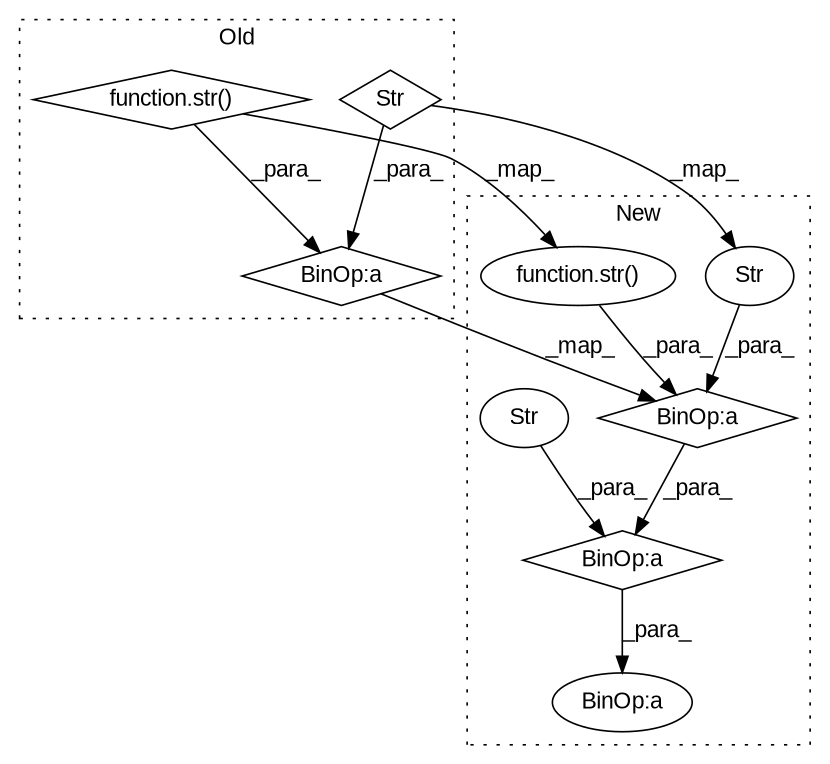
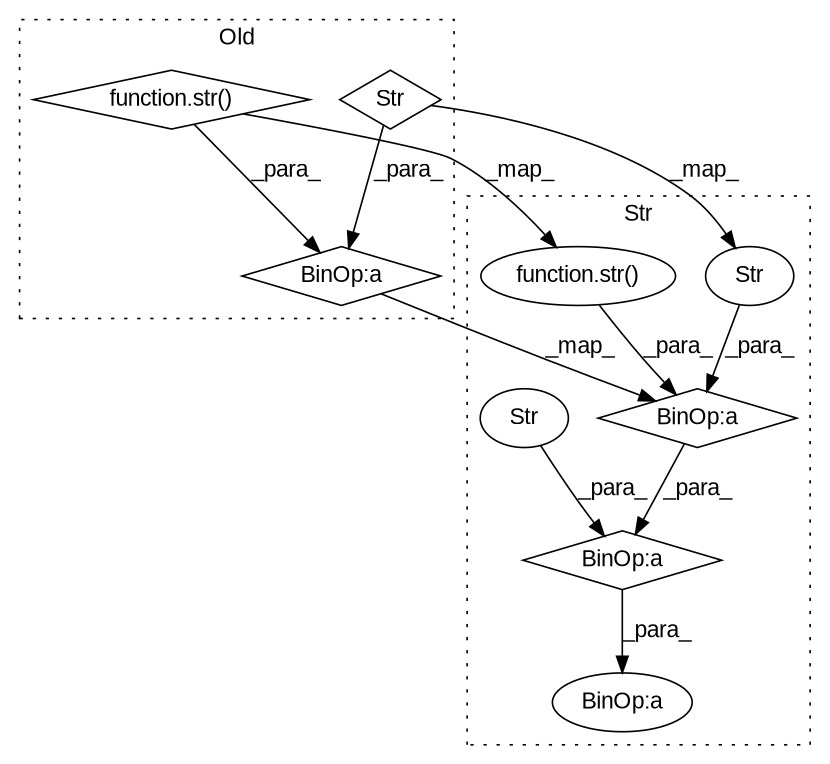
(639, 215) -> (639, 215)
